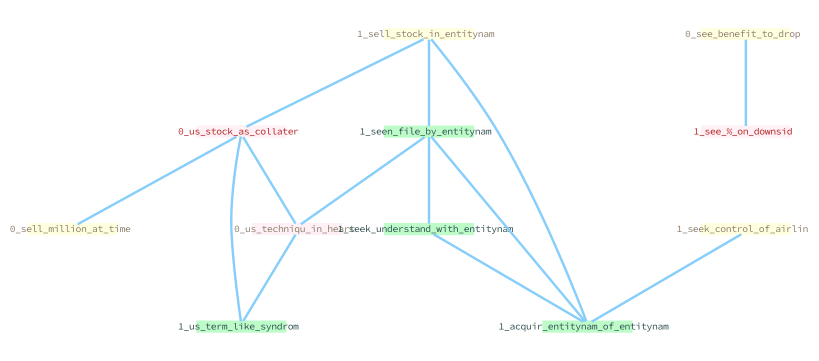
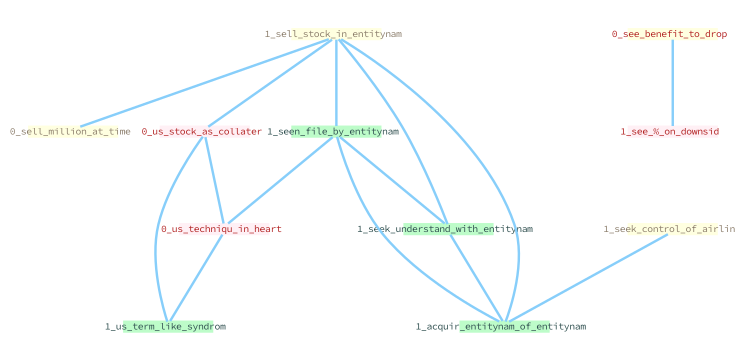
(746, 34) -> (673, 34)
none -> (402, 126)
(157, 180) -> (205, 83)
(297, 229) -> (224, 229)
